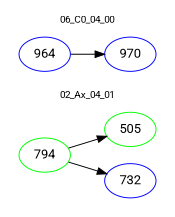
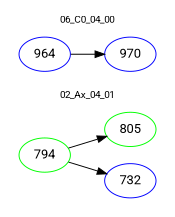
(130, 129) -> (130, 129)
